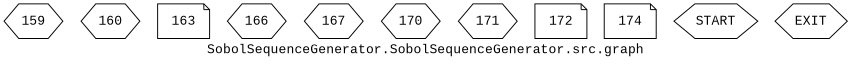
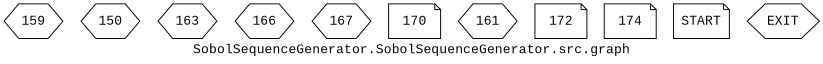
(110, 21) -> (110, 21)
(184, 21) -> (187, 21)
(411, 21) -> (415, 21)
(488, 21) -> (488, 21)
(716, 21) -> (701, 21)
